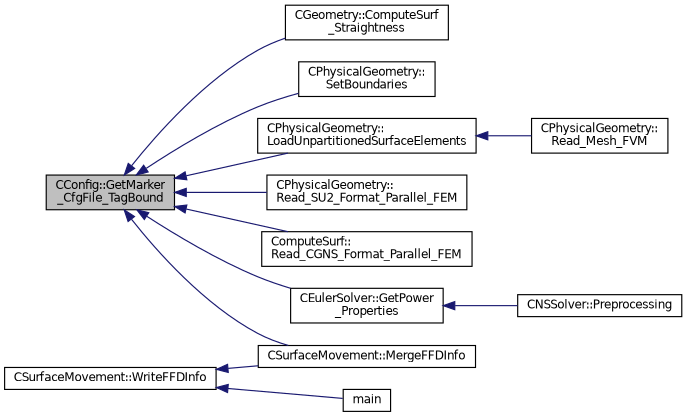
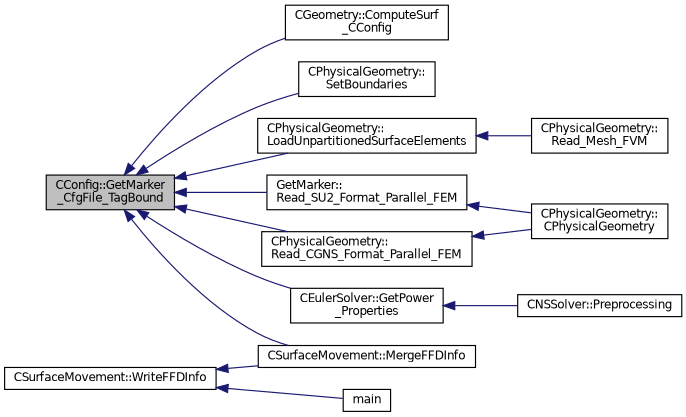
(367, 23) -> (367, 23)
(367, 192) -> (367, 192)
none -> (600, 221)
(367, 249) -> (367, 249)
